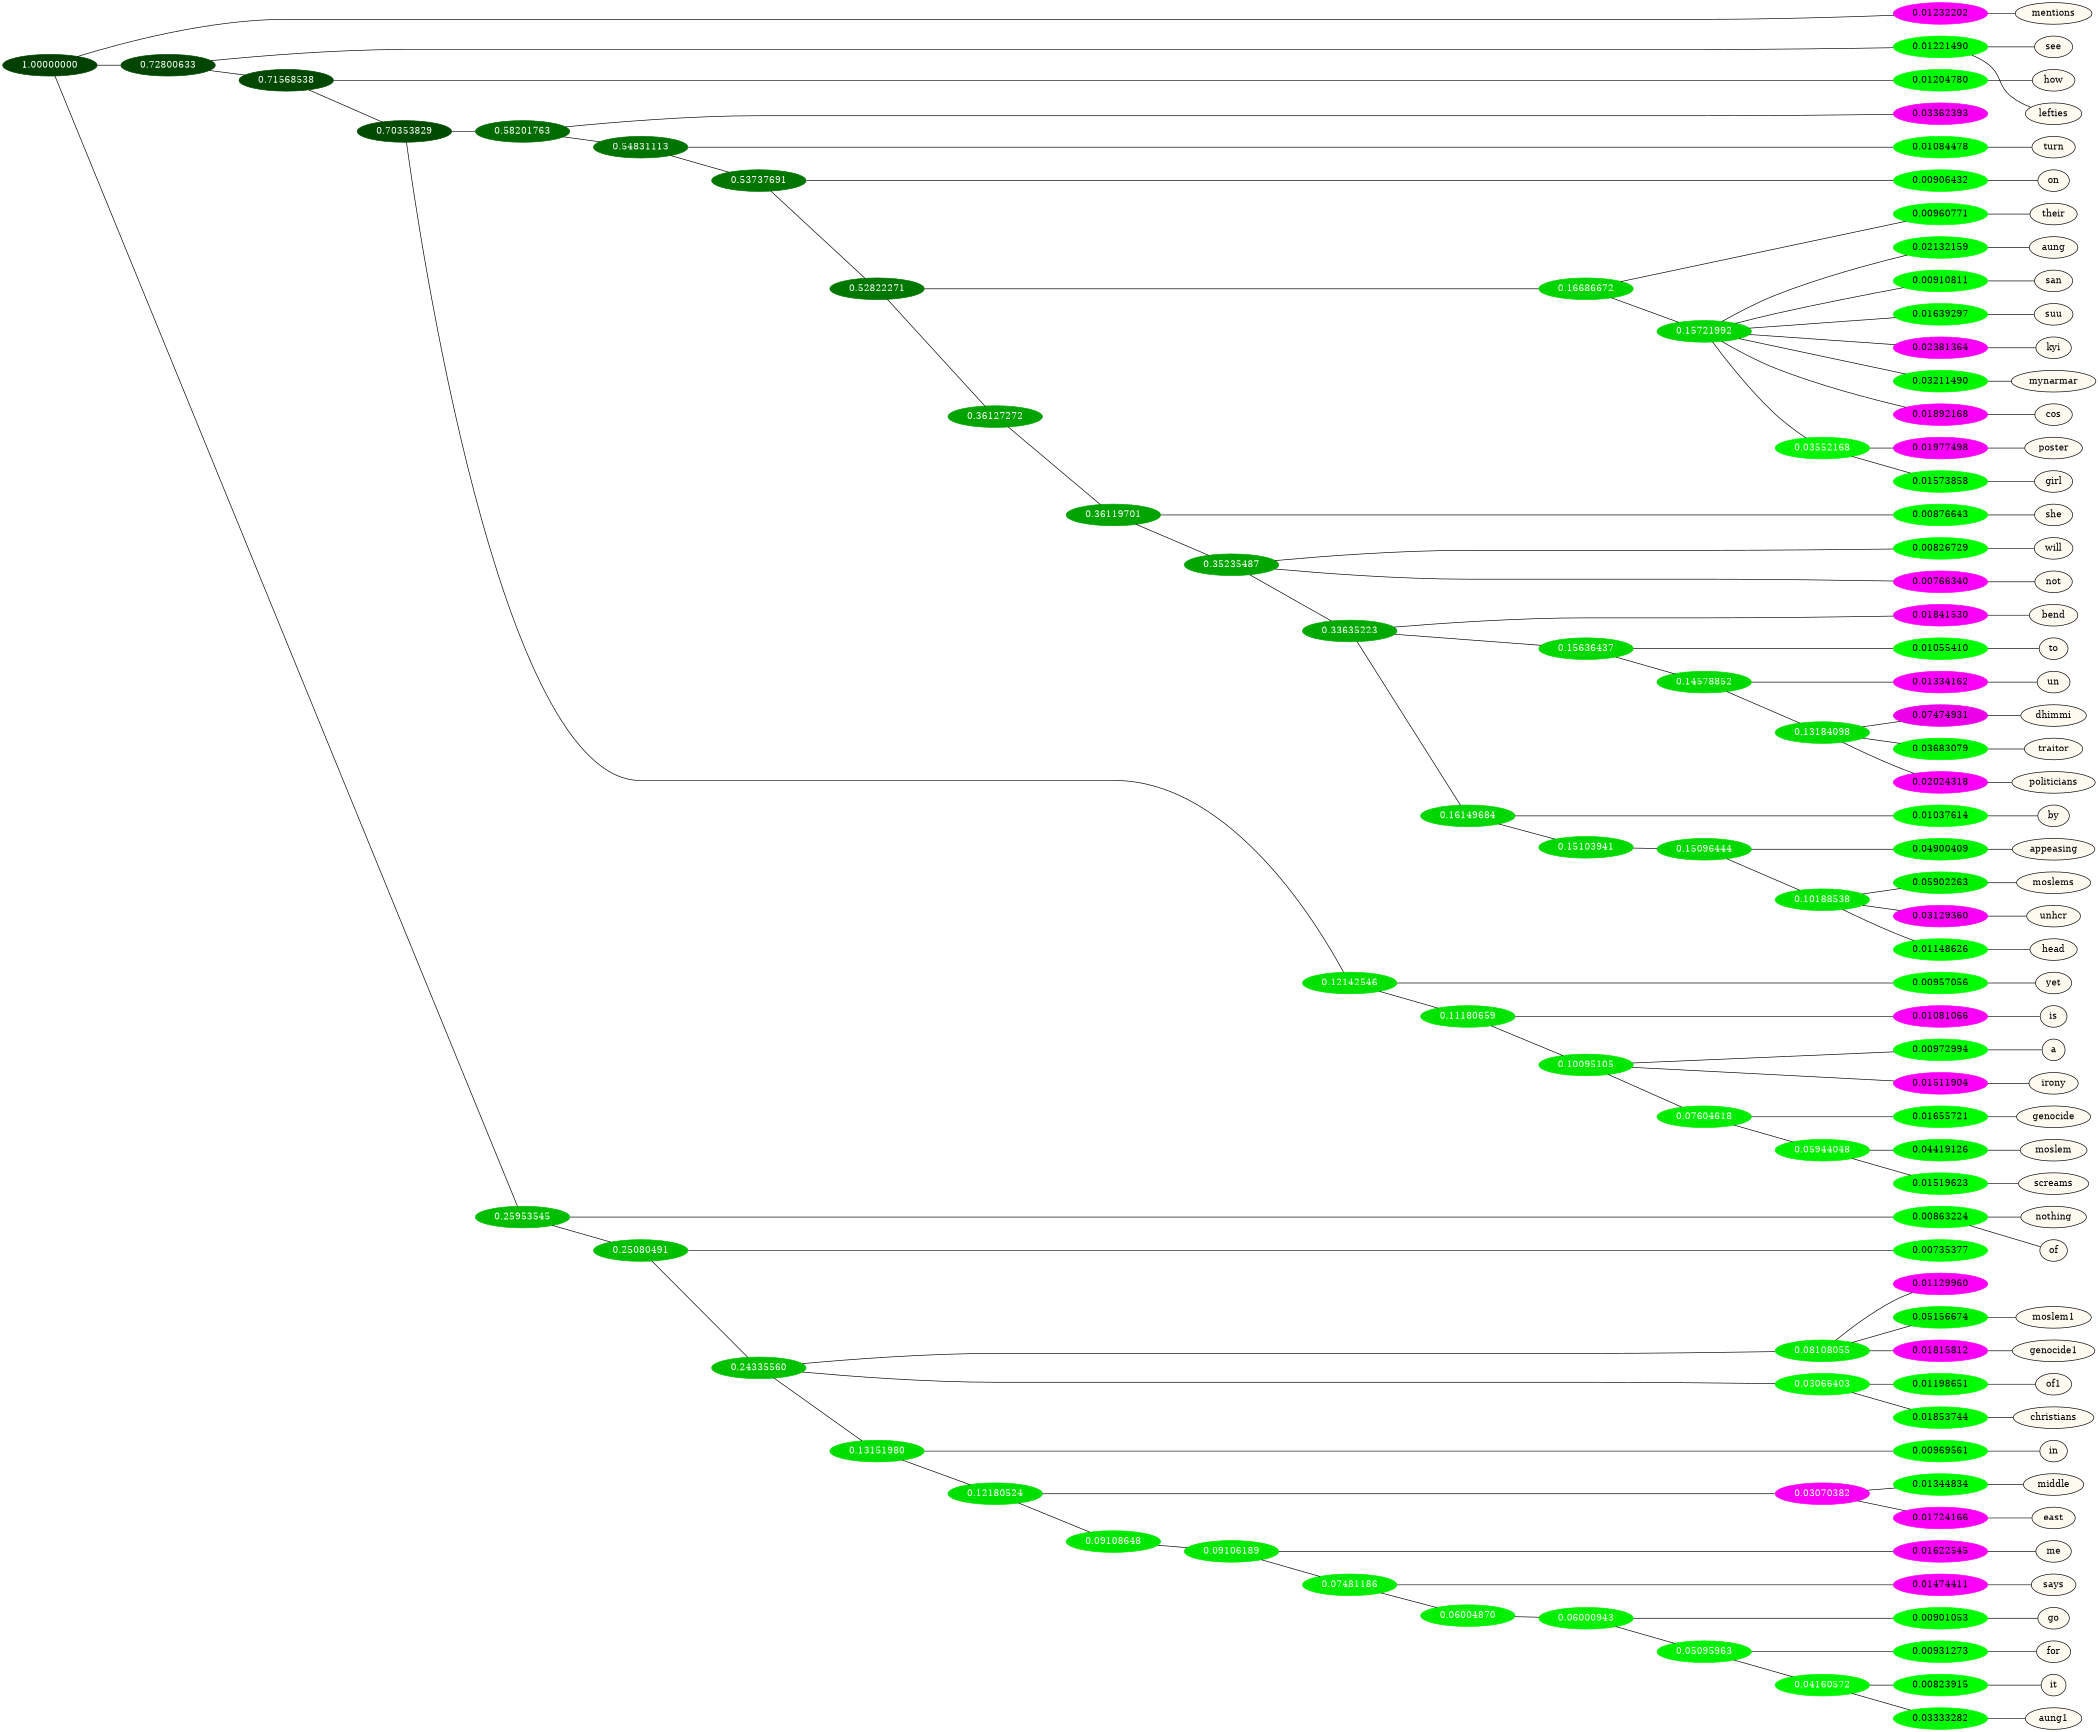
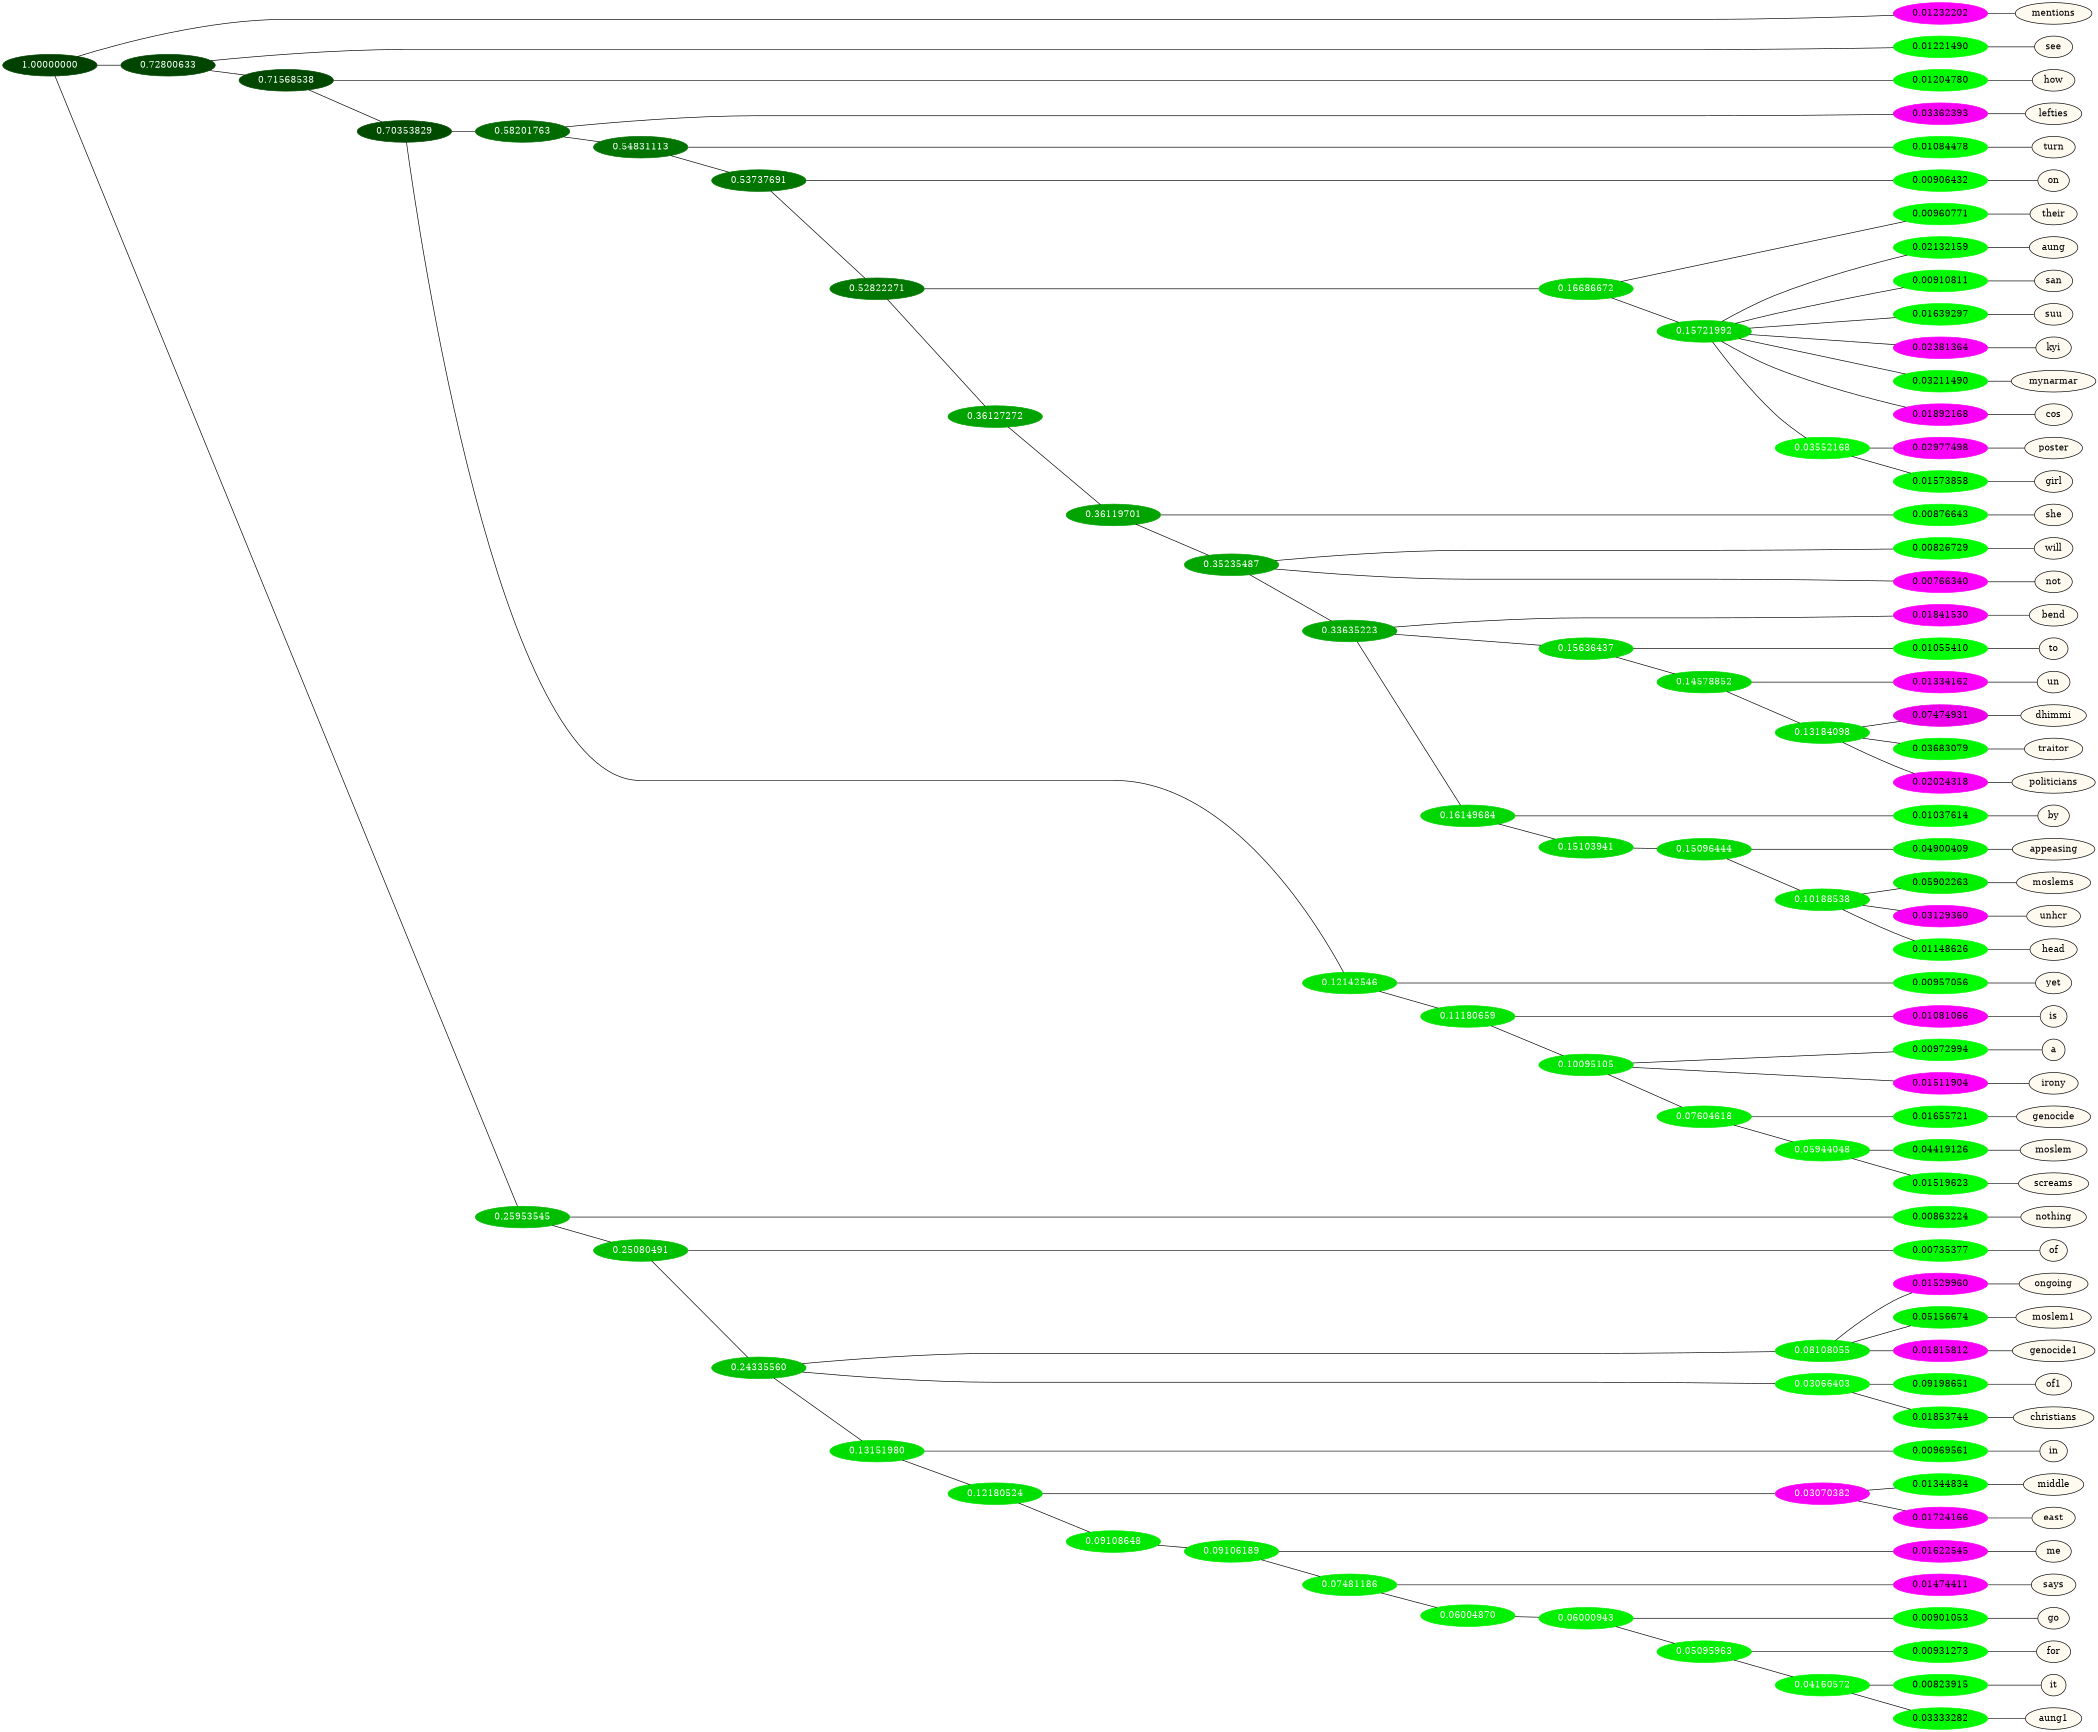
(2002, 86) -> (2007, 114)
(1941, 448) -> (1941, 448)
(2005, 1236) -> (2014, 1250)
(1941, 1284) -> (1941, 1284)
none -> (2054, 1284)
(1941, 1384) -> (1941, 1384)
